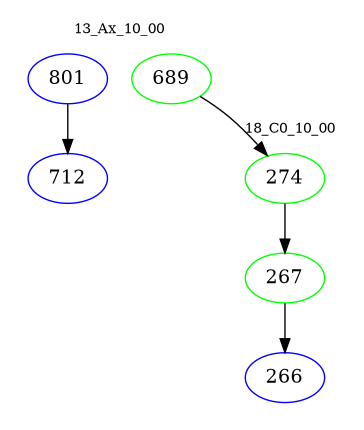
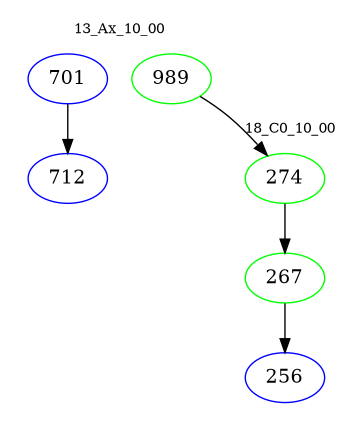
(68, 79) -> (68, 79)
(172, 79) -> (172, 79)
(285, 378) -> (285, 378)
